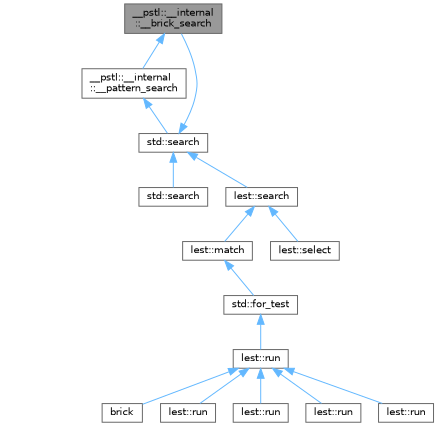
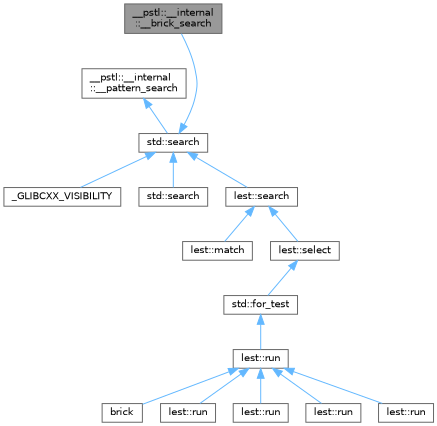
(151, 55) -> none
none -> (62, 197)
(242, 282) -> (279, 282)
